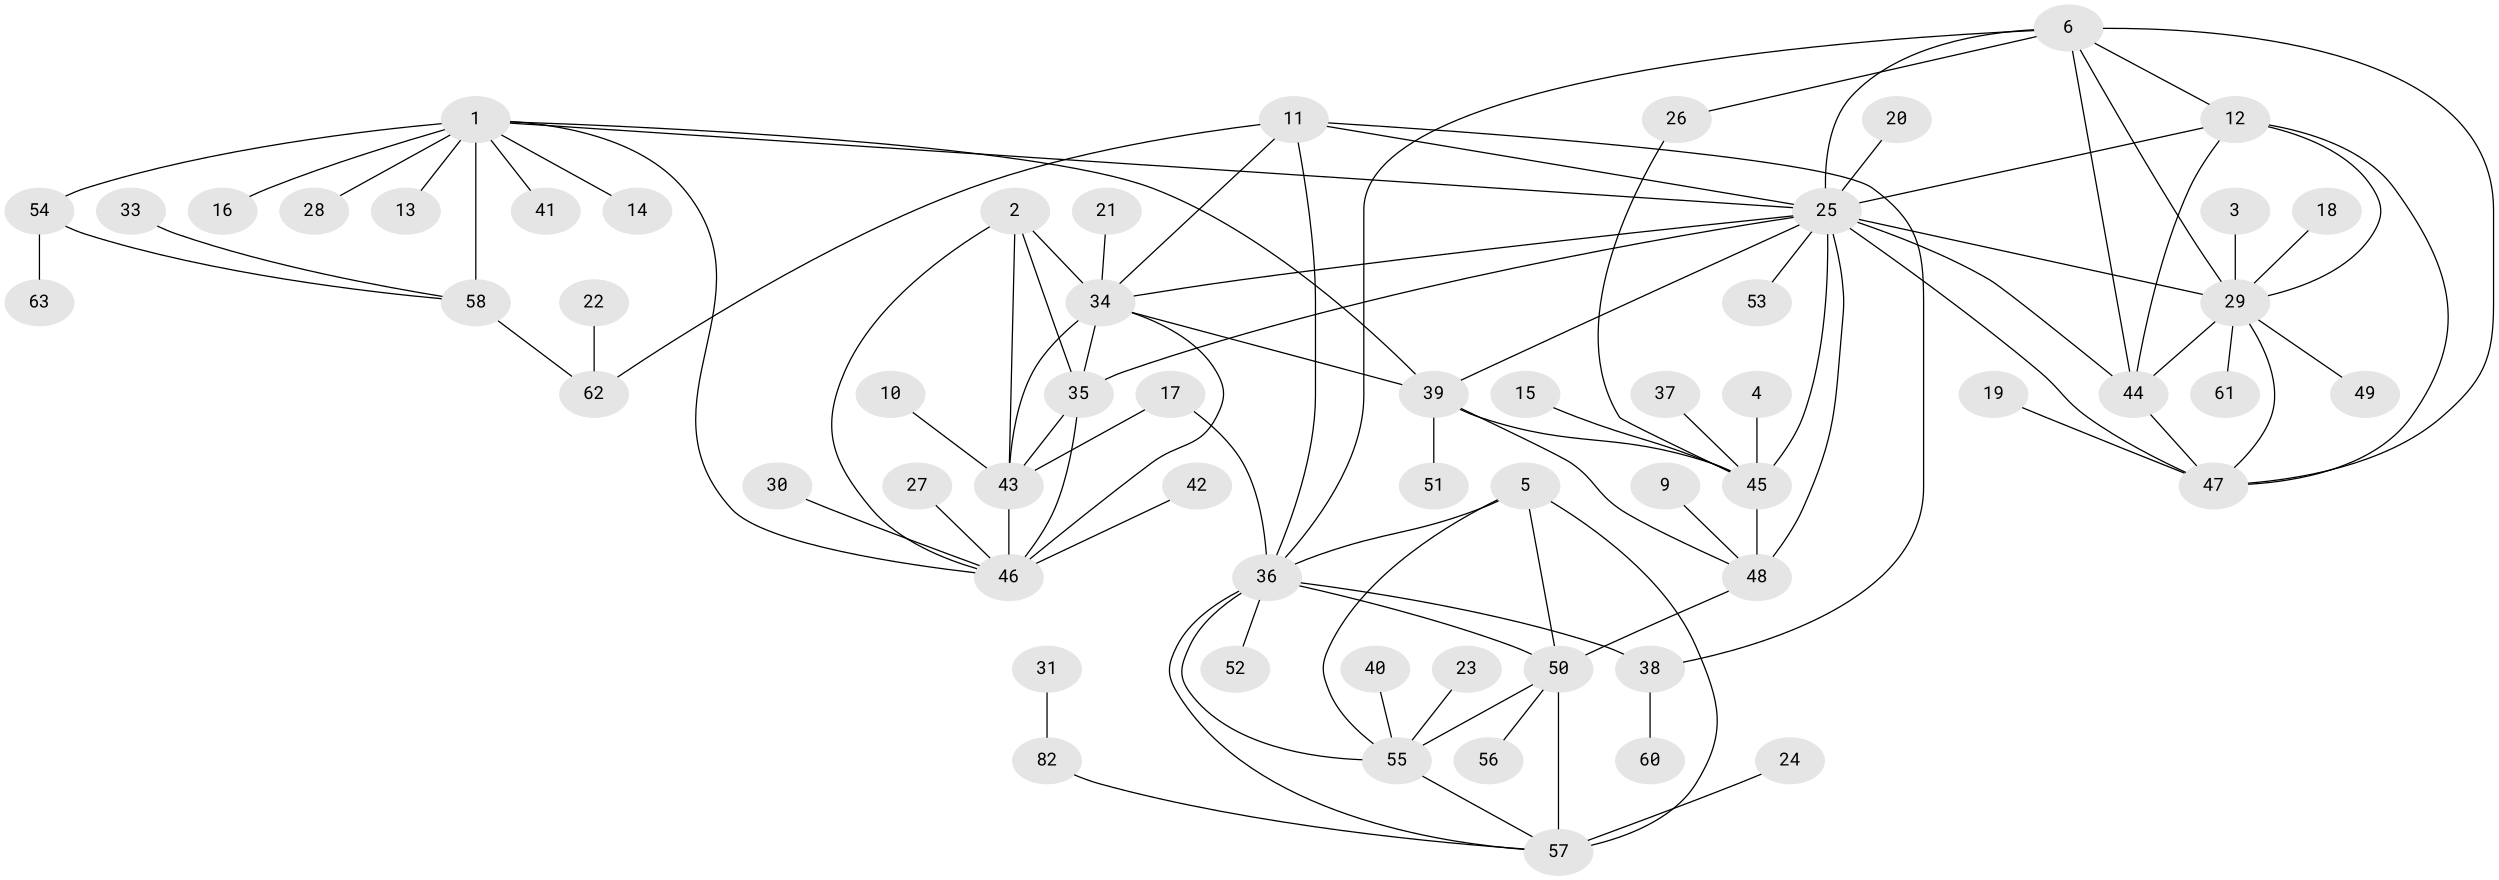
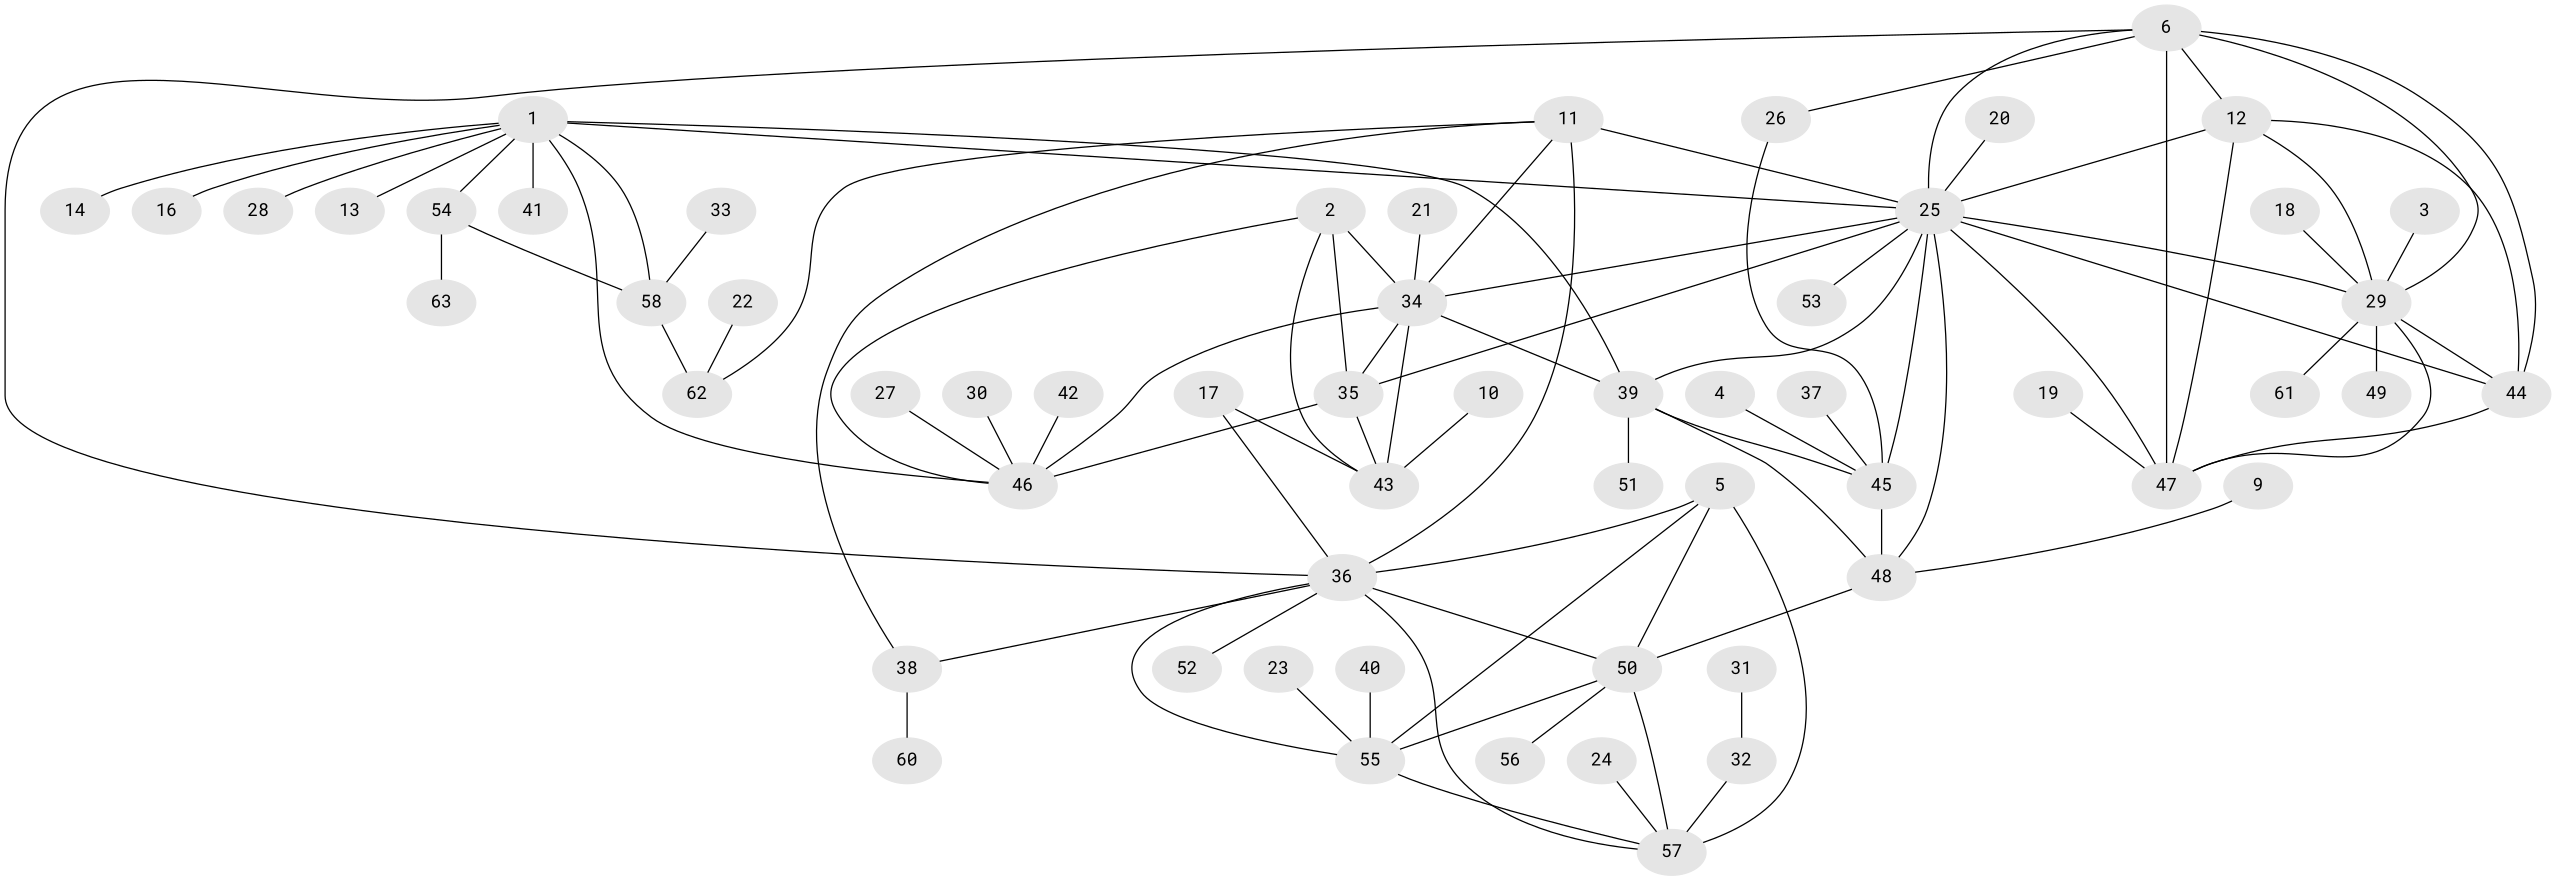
(1525, 394) -> none
(1009, 532) -> none
(1047, 761) -> (1742, 761)
